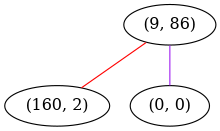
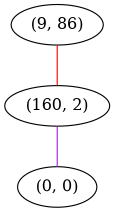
(170, 65) -> (57, 147)
